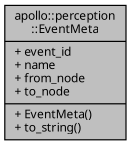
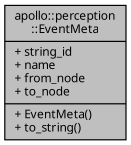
(43, 52) -> (44, 52)
